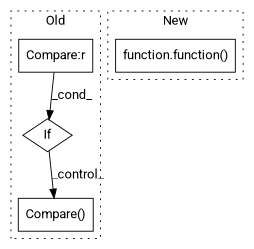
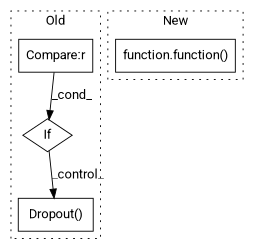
(56, 215) -> (56, 215)
